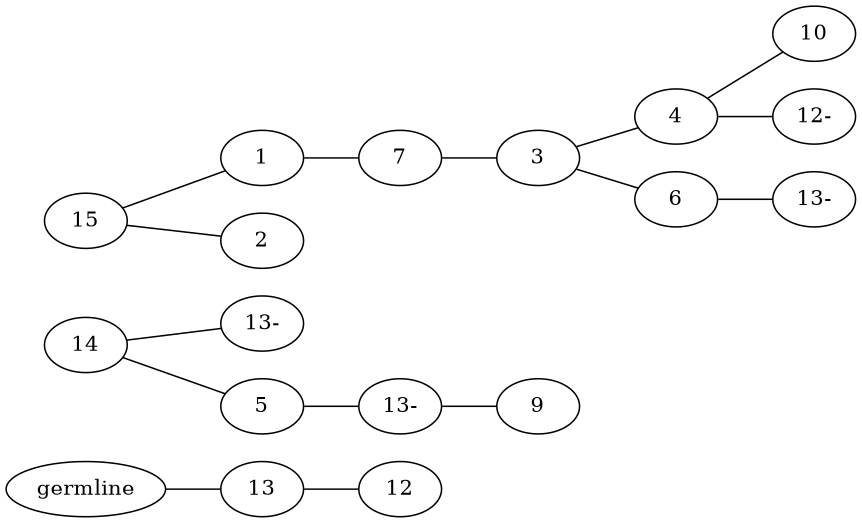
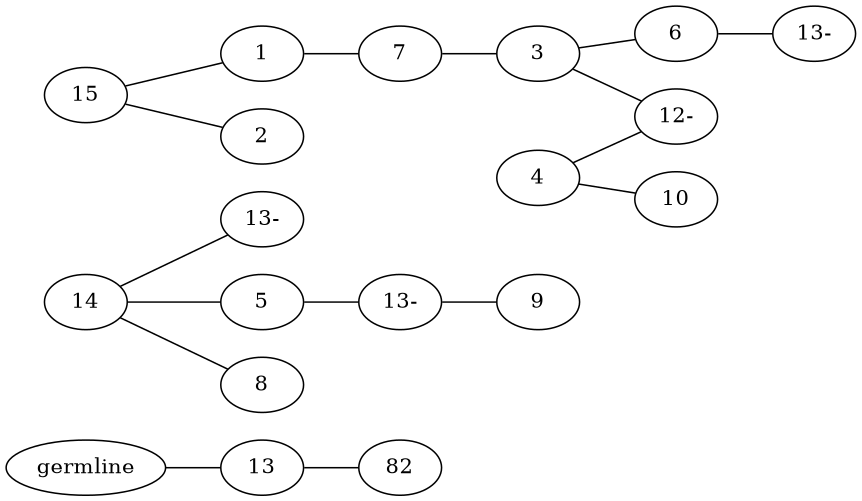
(607, 137) -> (607, 85)
none -> (262, 385)
(400, 489) -> (400, 468)
